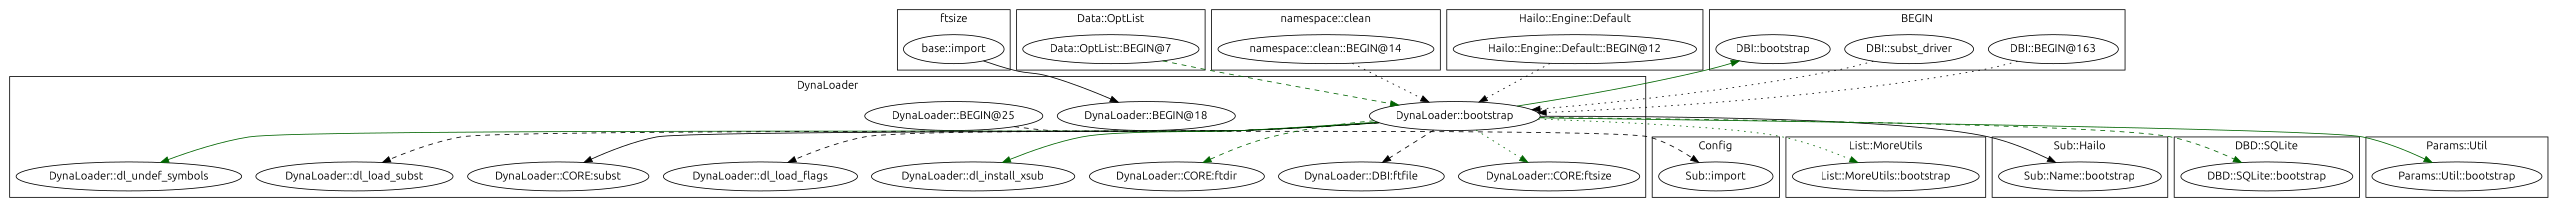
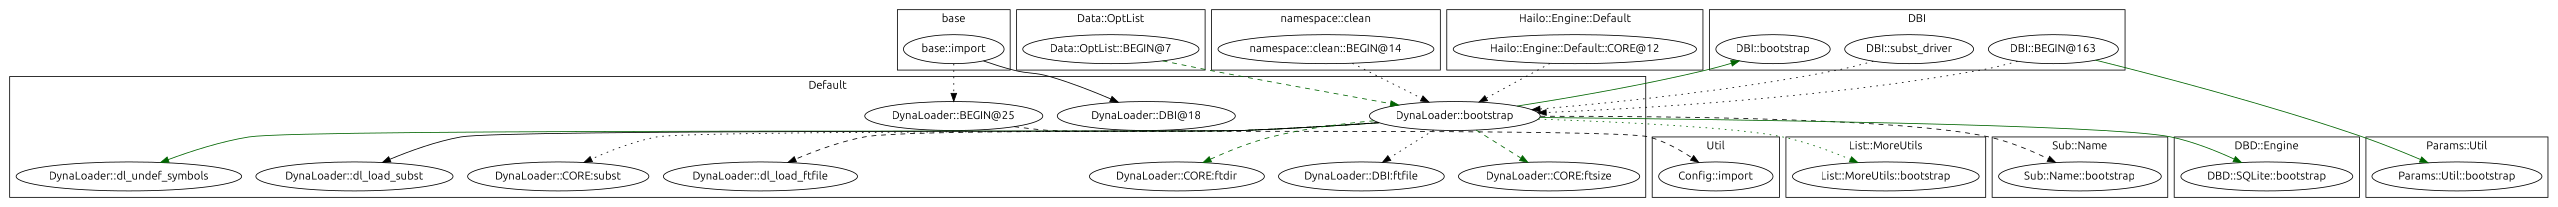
(954, 19) -> (954, 19)
(1917, 19) -> (1917, 19)
(1575, 49) -> (1575, 49)
none -> (954, 81)
(828, 86) -> (828, 86)
(1146, 116) -> (1146, 116)
(1797, 120) -> (1797, 120)
(1889, 123) -> (1942, 124)
(2140, 128) -> (2260, 104)
(883, 131) -> (883, 131)
(983, 132) -> (983, 132)
(1412, 144) -> (1412, 144)
(1498, 144) -> (1498, 144)
(1716, 146) -> (1716, 146)
(2080, 146) -> (2080, 146)
(2267, 146) -> (2267, 146)
(760, 176) -> (760, 176)
(973, 176) -> none
(1716, 176) -> (1716, 176)
